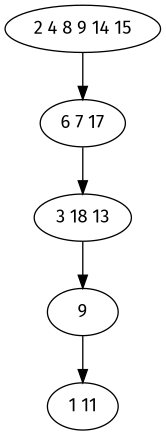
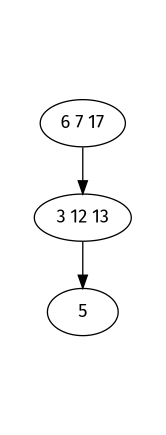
(83, 29) -> none
(83, 218) -> (83, 218)
(83, 312) -> (83, 312)
(83, 406) -> none
